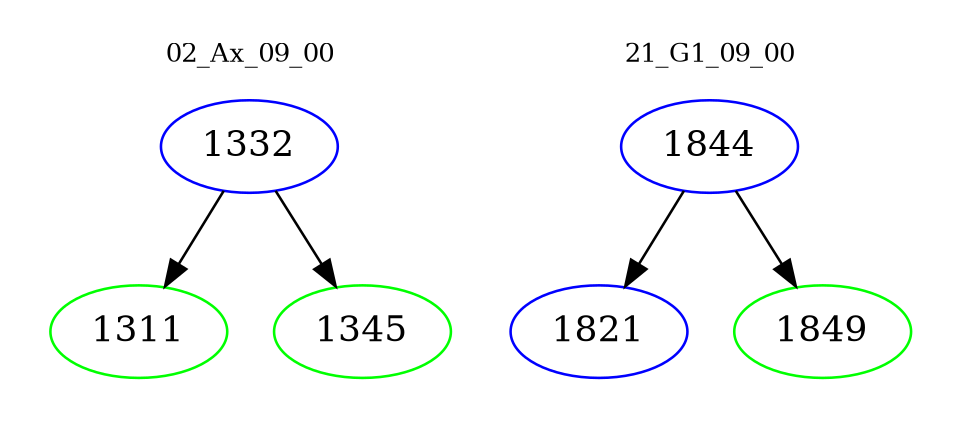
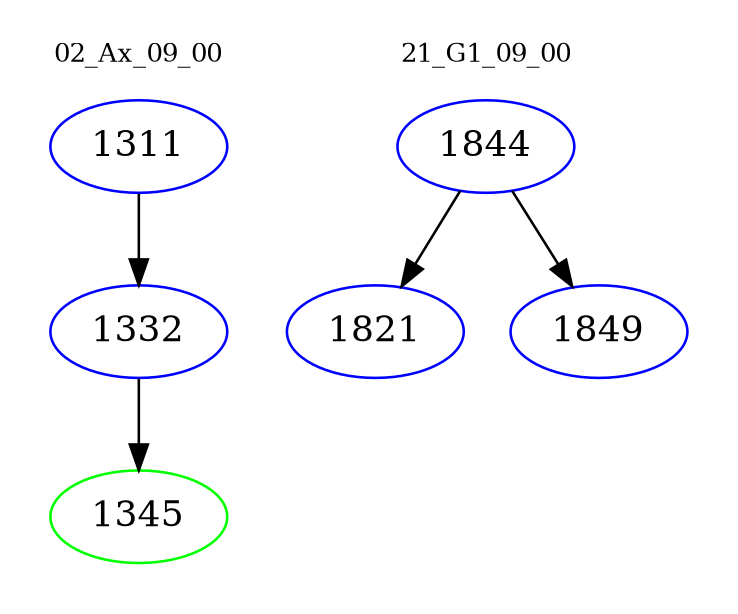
(201, 227) -> (139, 226)
(139, 332) -> (139, 147)
(823, 332) -> (599, 332)
